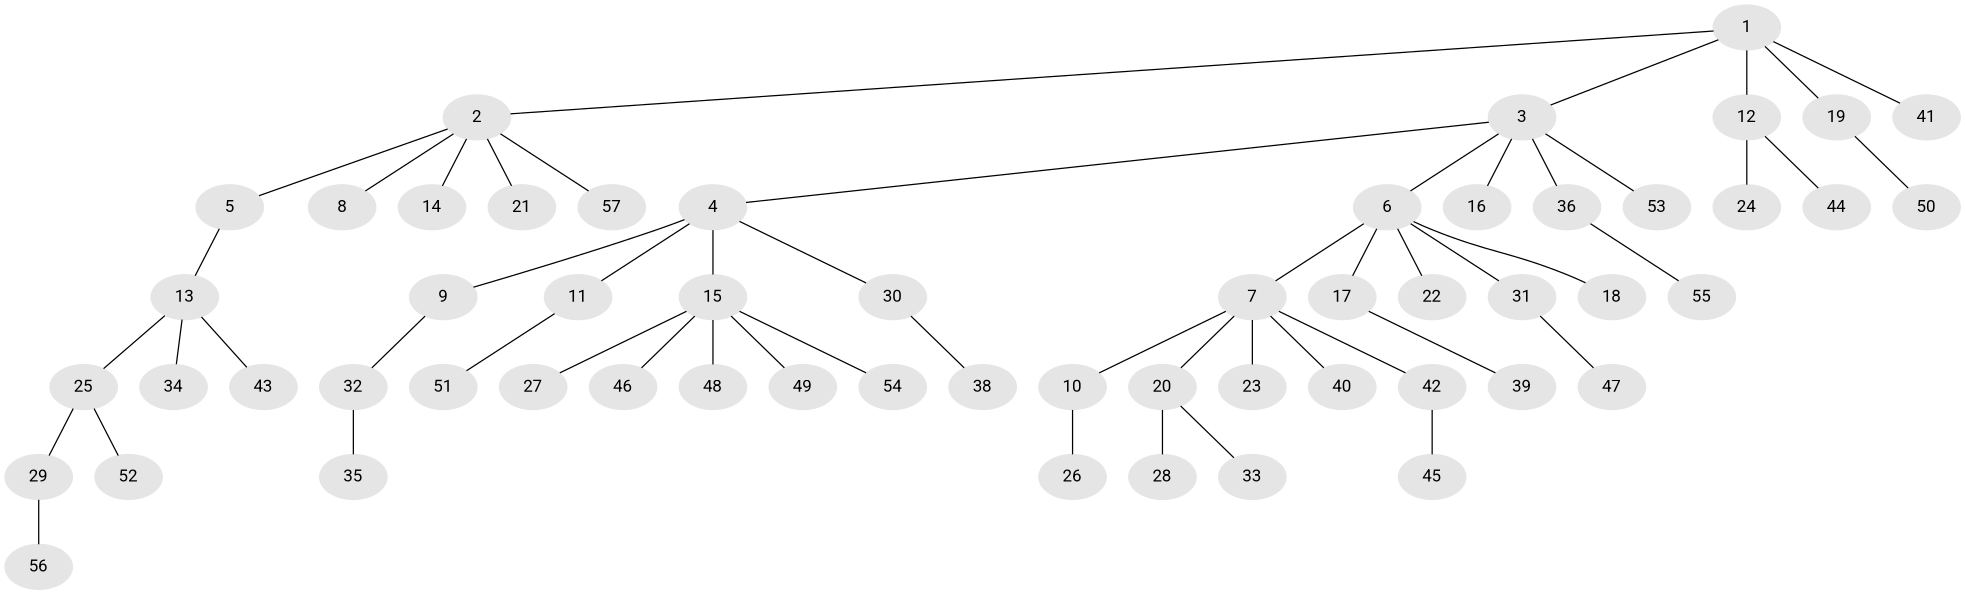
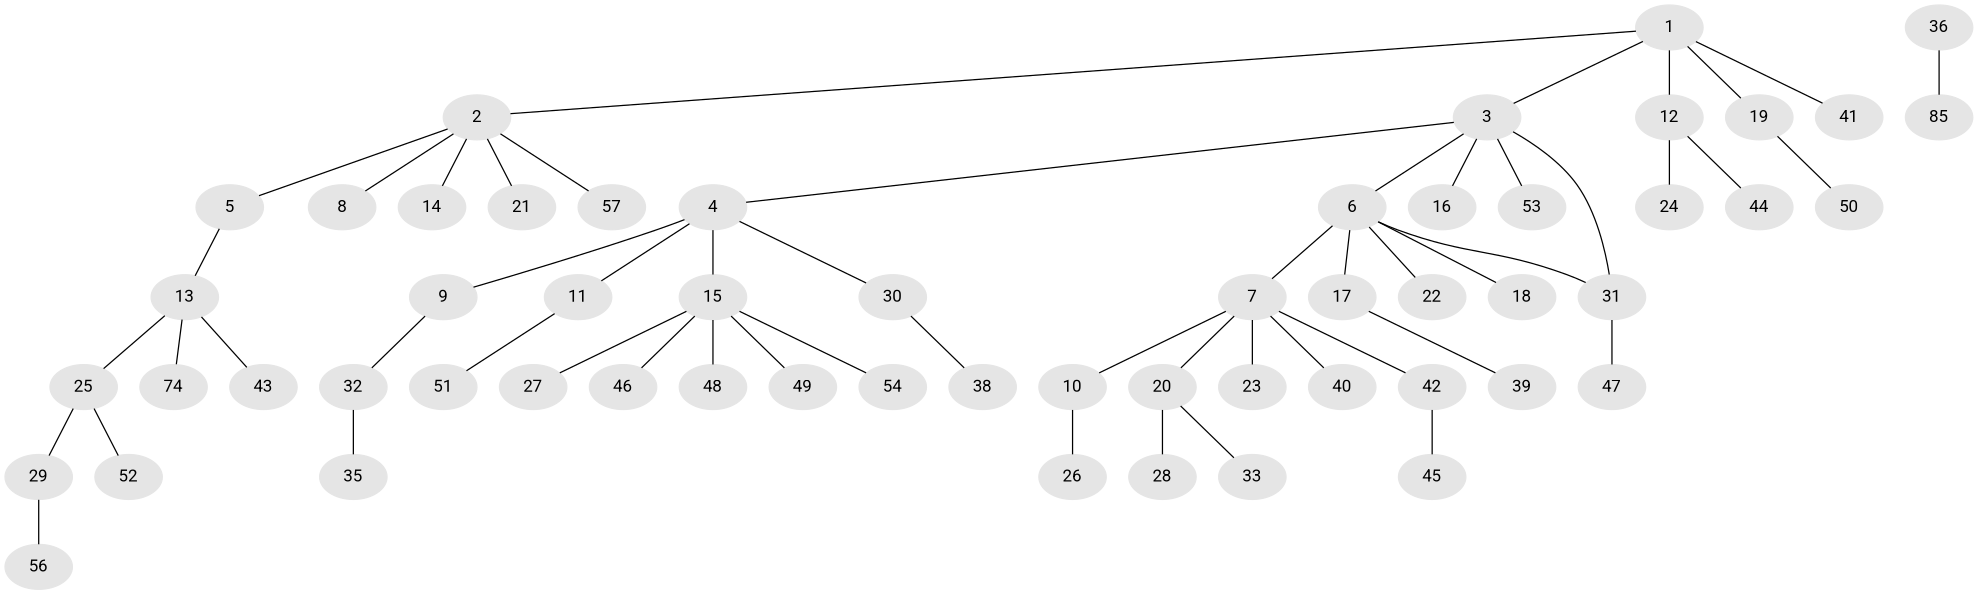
(1545, 162) -> (1580, 190)
(1702, 297) -> (1939, 117)
(174, 387) -> (174, 387)
